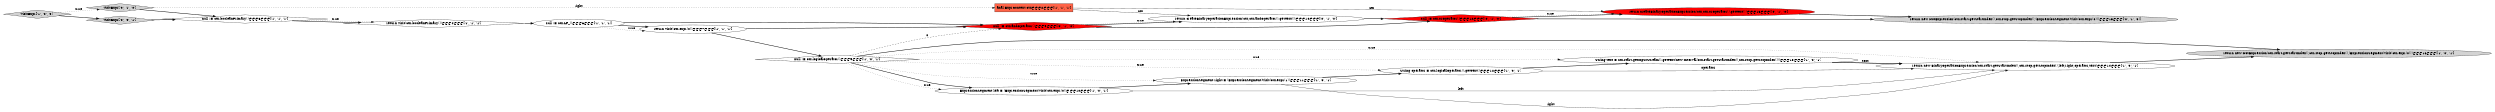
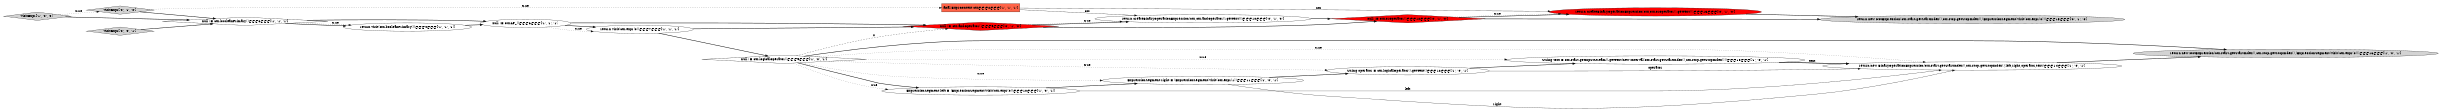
(579, 6) -> (526, 6)
(78, 17) -> (126, 18)
none -> (395, 20)
(434, 23) -> (407, 27)
